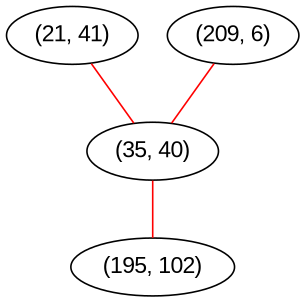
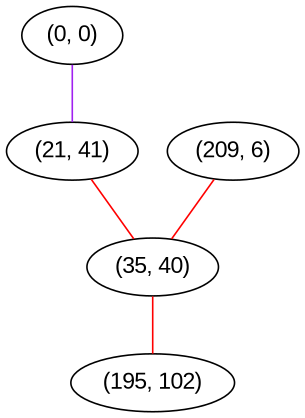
none -> (72, 35)
